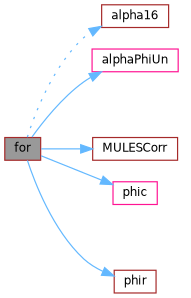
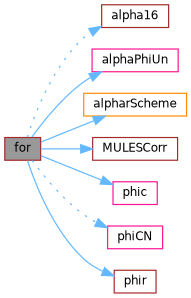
none -> (135, 105)
none -> (135, 237)
